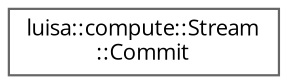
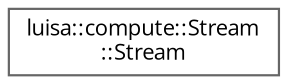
(144, 42) -> (144, 42)
